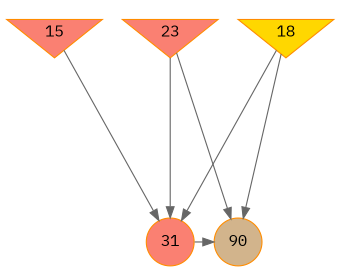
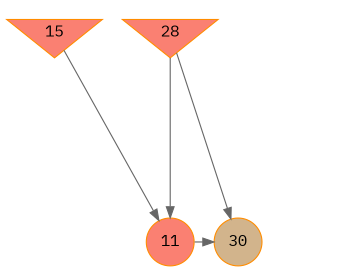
(170, 32) -> (170, 32)
(286, 32) -> none
(170, 242) -> (170, 242)
(238, 242) -> (238, 242)
